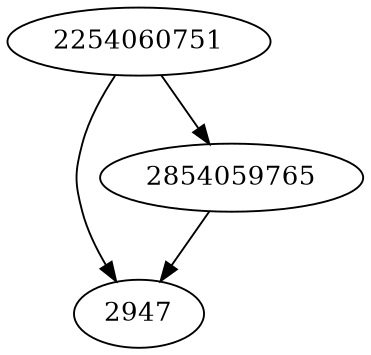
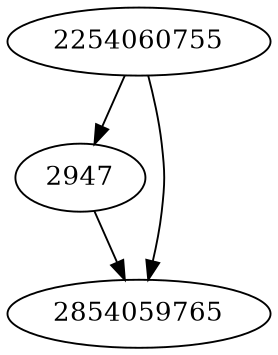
(139, 42) -> (139, 42)
(190, 239) -> (106, 237)
